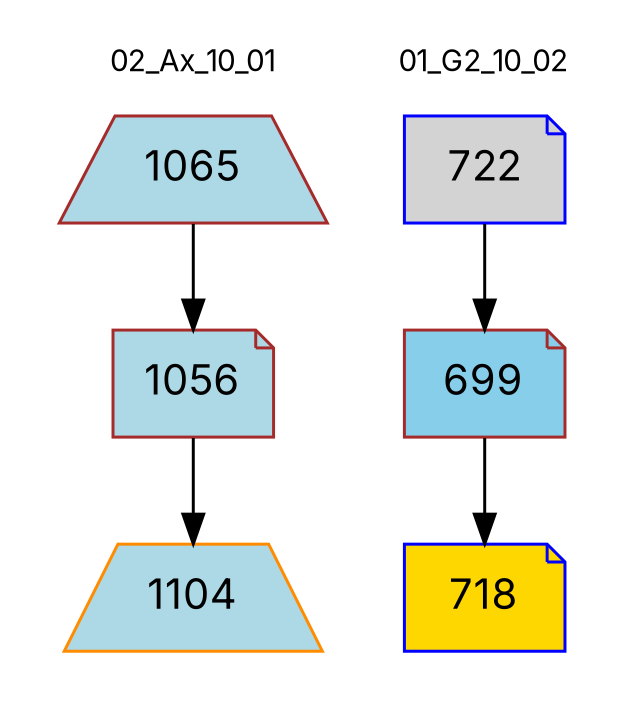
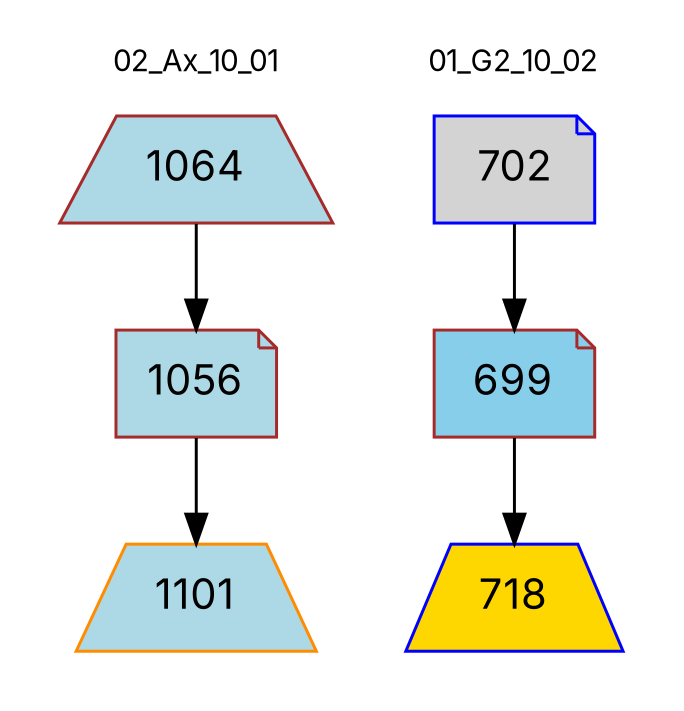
(193, 169) -> (196, 169)
(485, 169) -> (514, 169)
(193, 598) -> (196, 598)
(485, 598) -> (514, 598)
